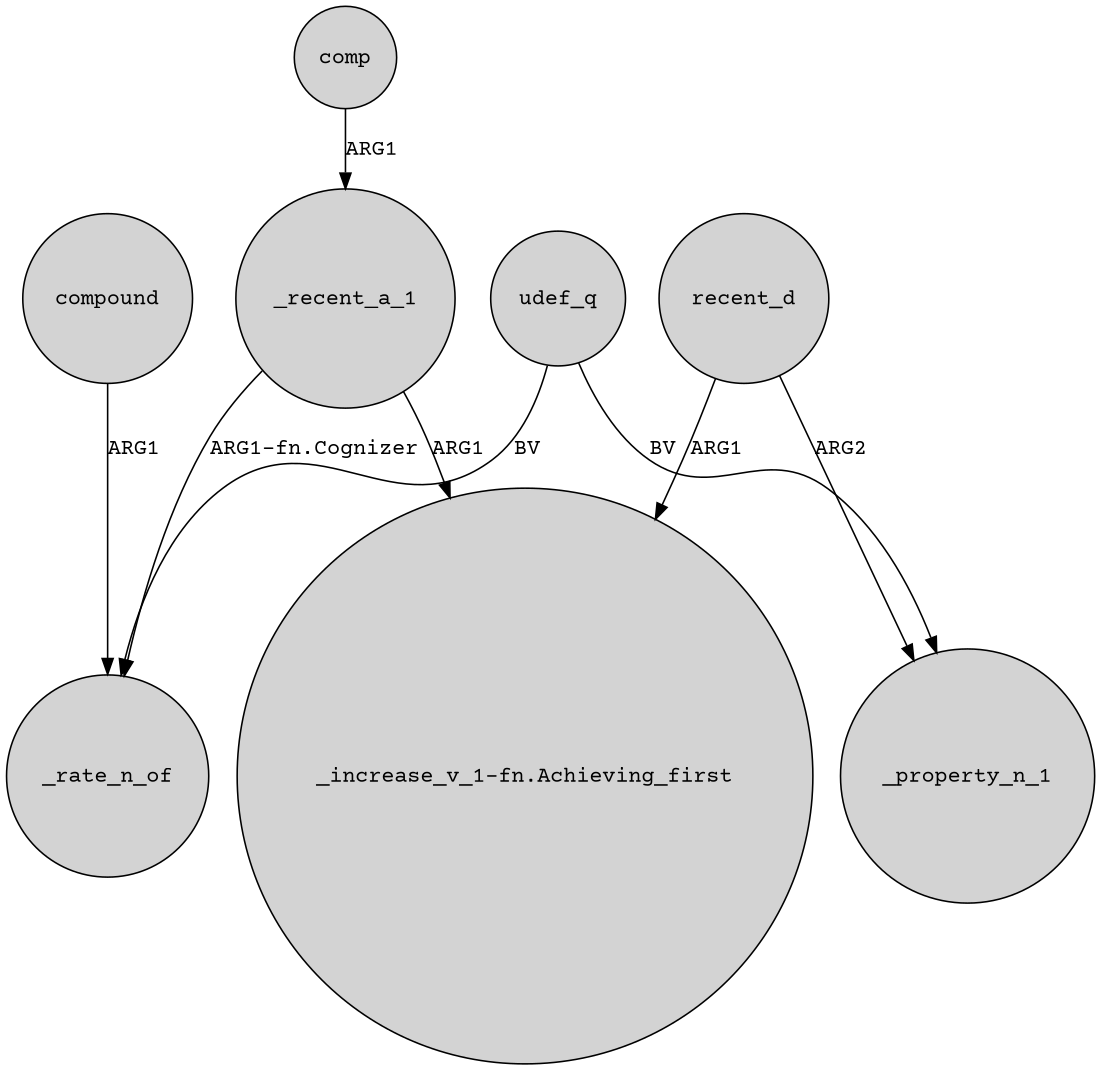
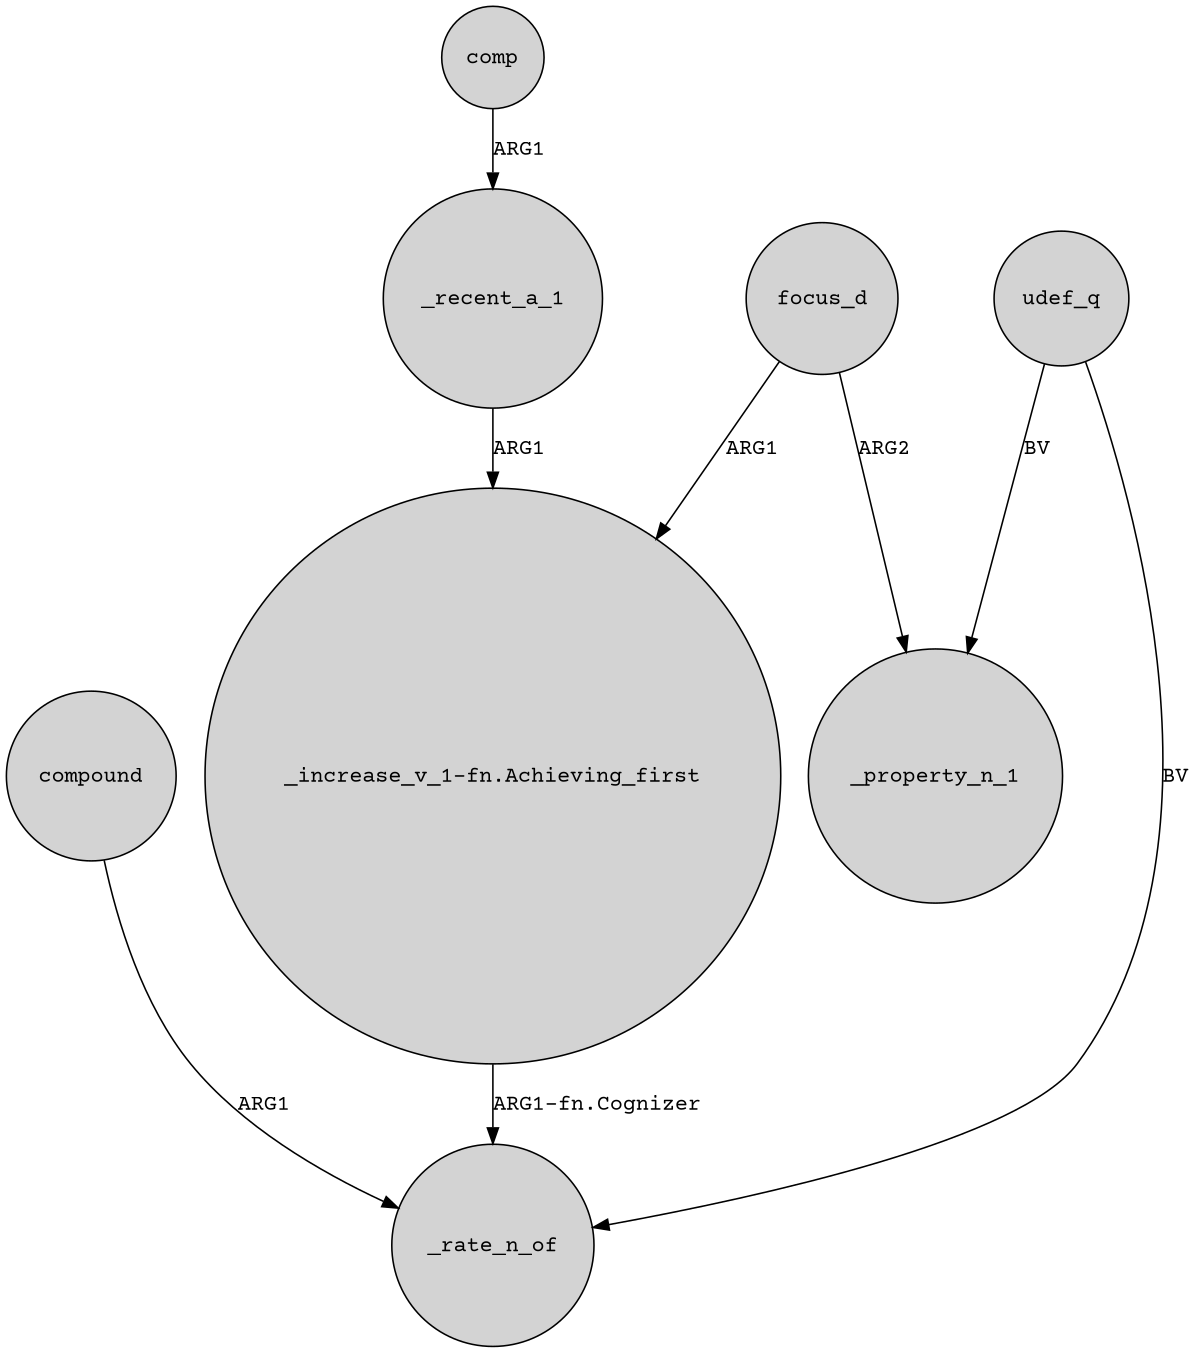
(744, 299) -> (822, 299)
(176, 506) -> (493, 1096)
